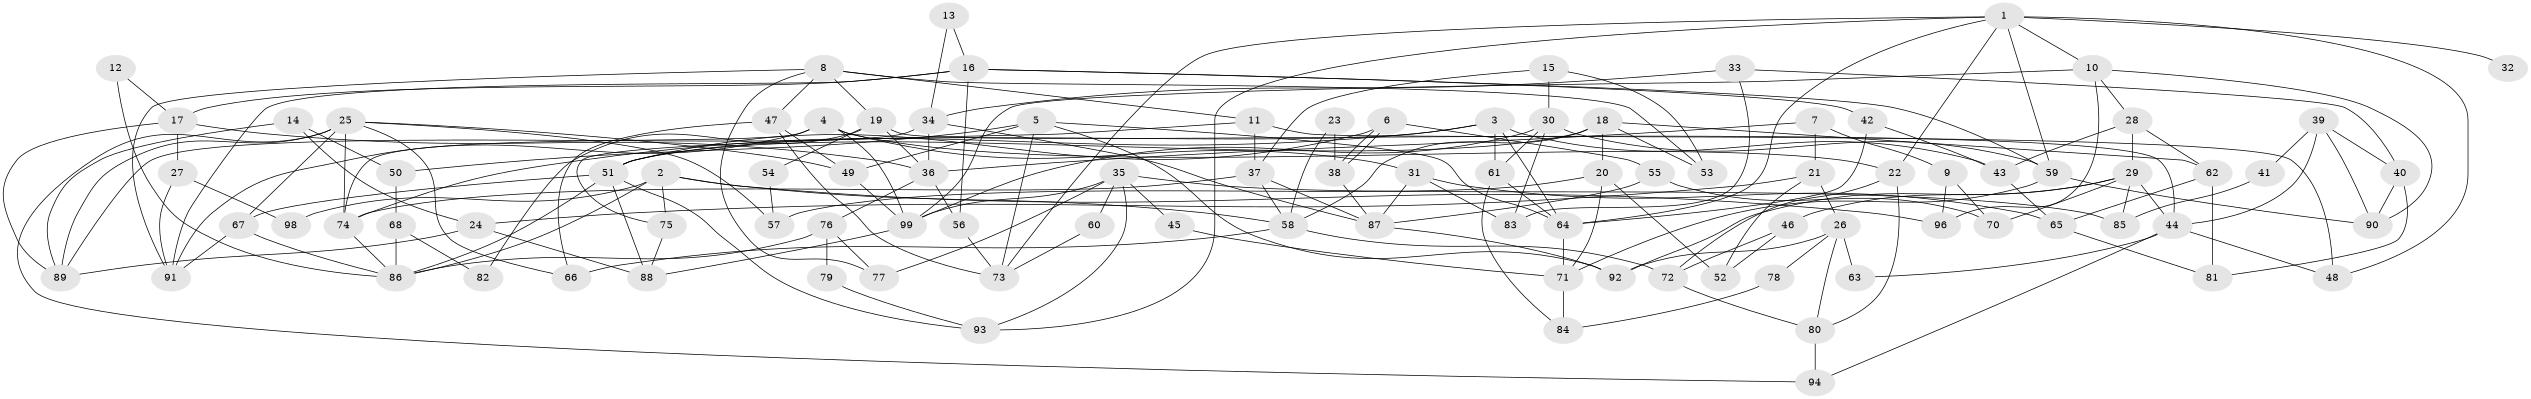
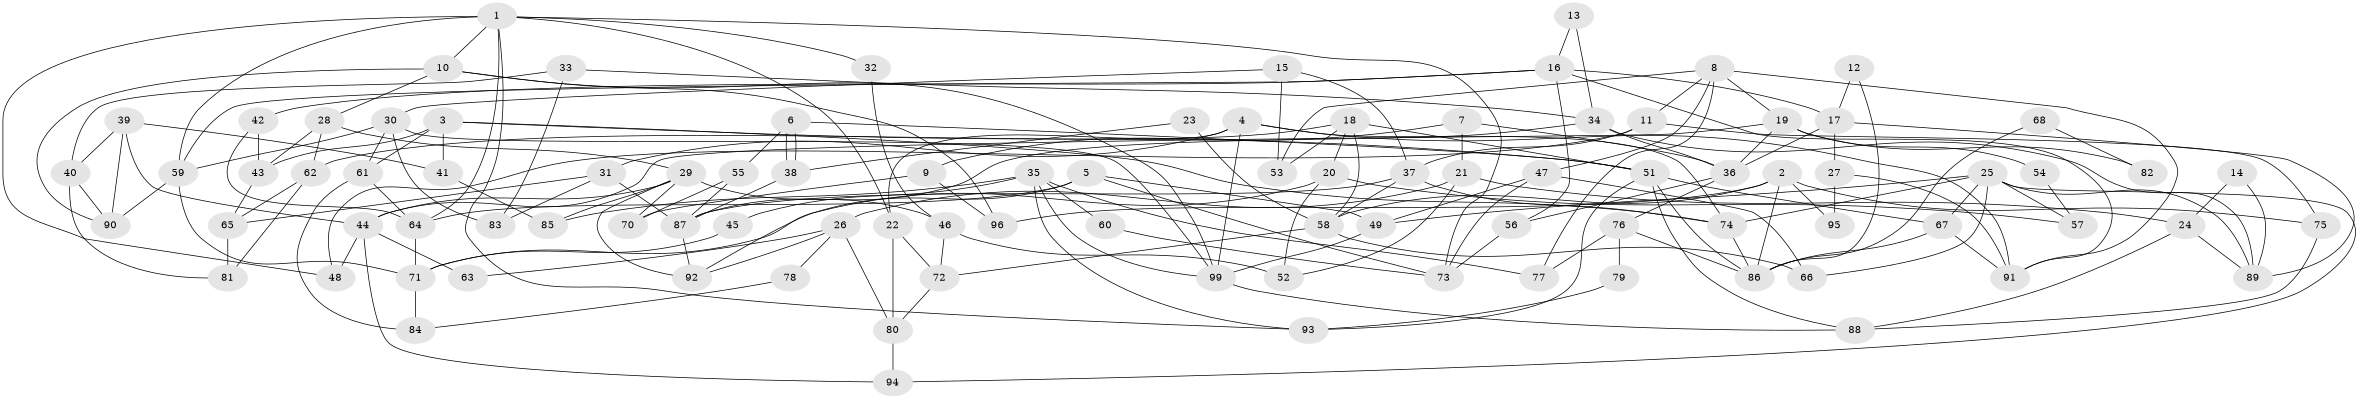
none -> (889, 164)
(1526, 167) -> (443, 150)
(396, 173) -> none
(291, 226) -> (1835, 226)
